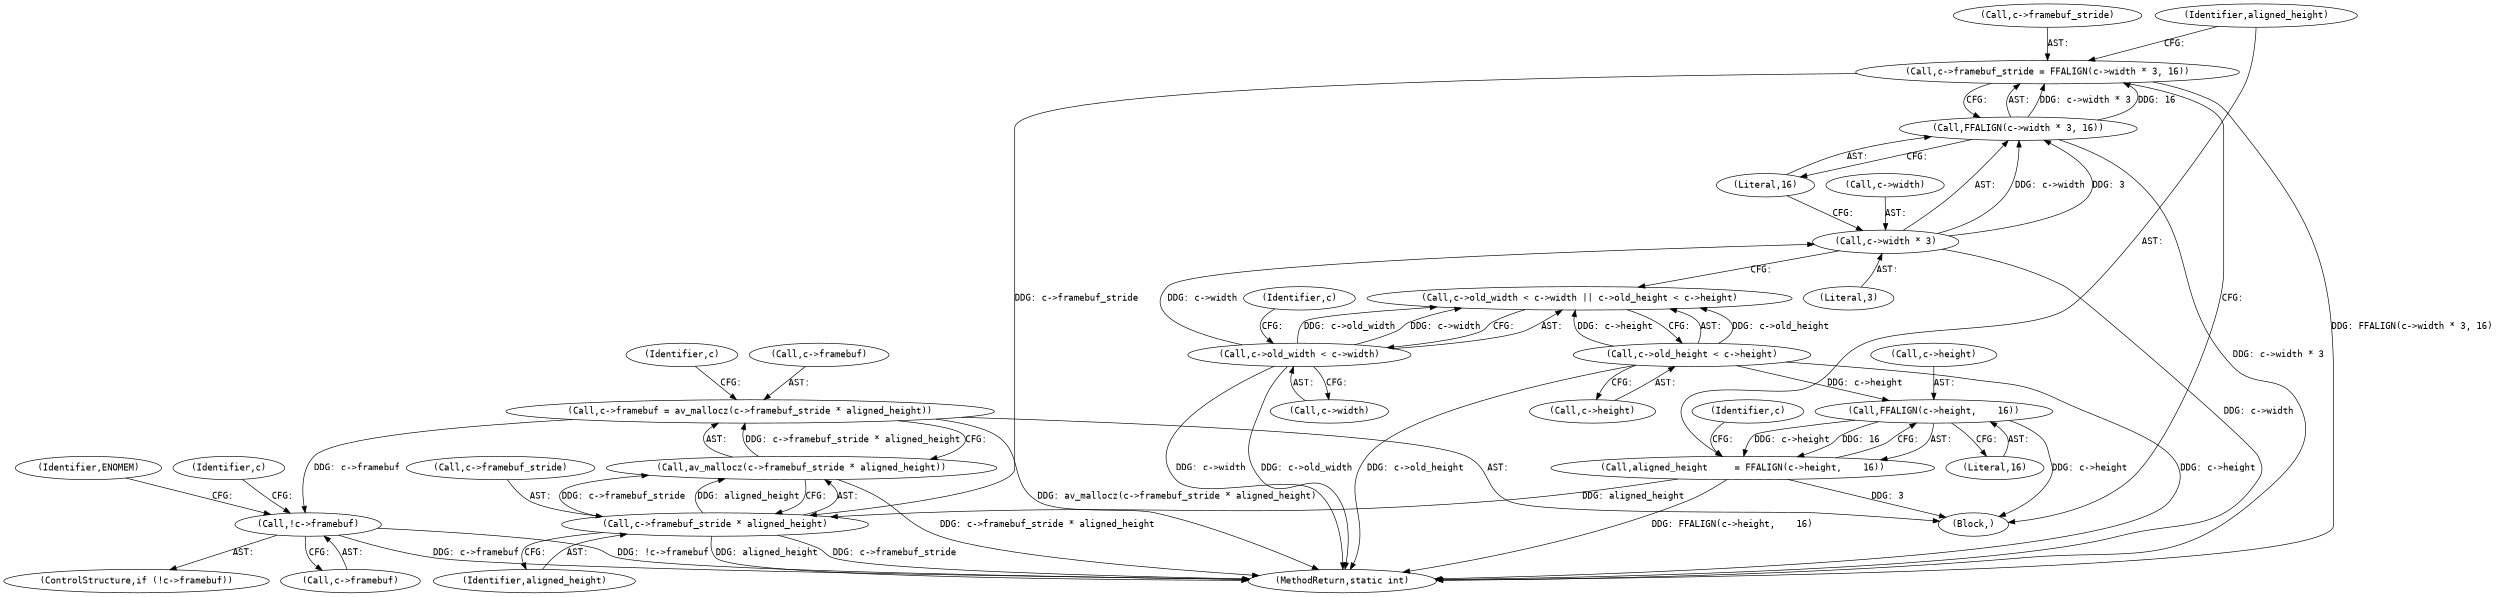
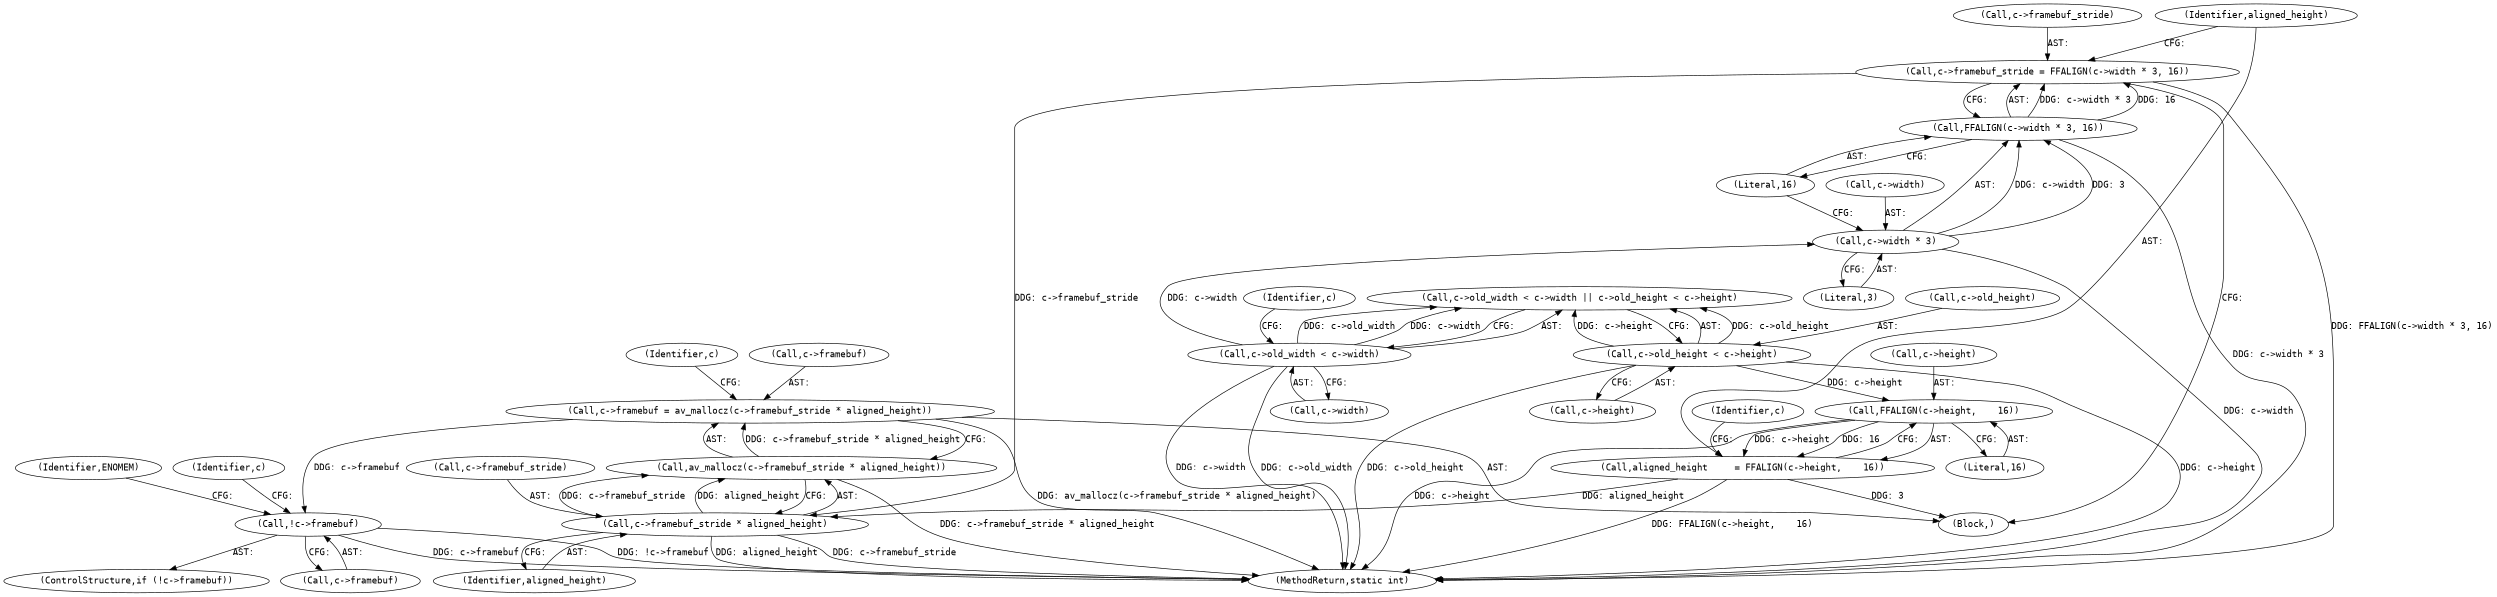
(1742, 268) -> (1845, 264)
none -> (1983, 298)
(2052, 468) -> (1582, 450)
